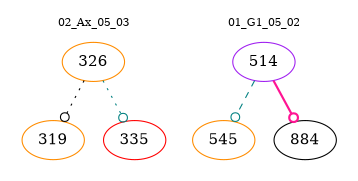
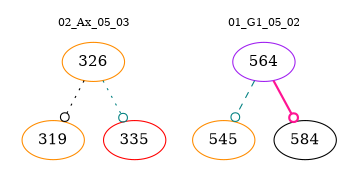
(264, 62) -> (264, 62)
(305, 140) -> (305, 140)
